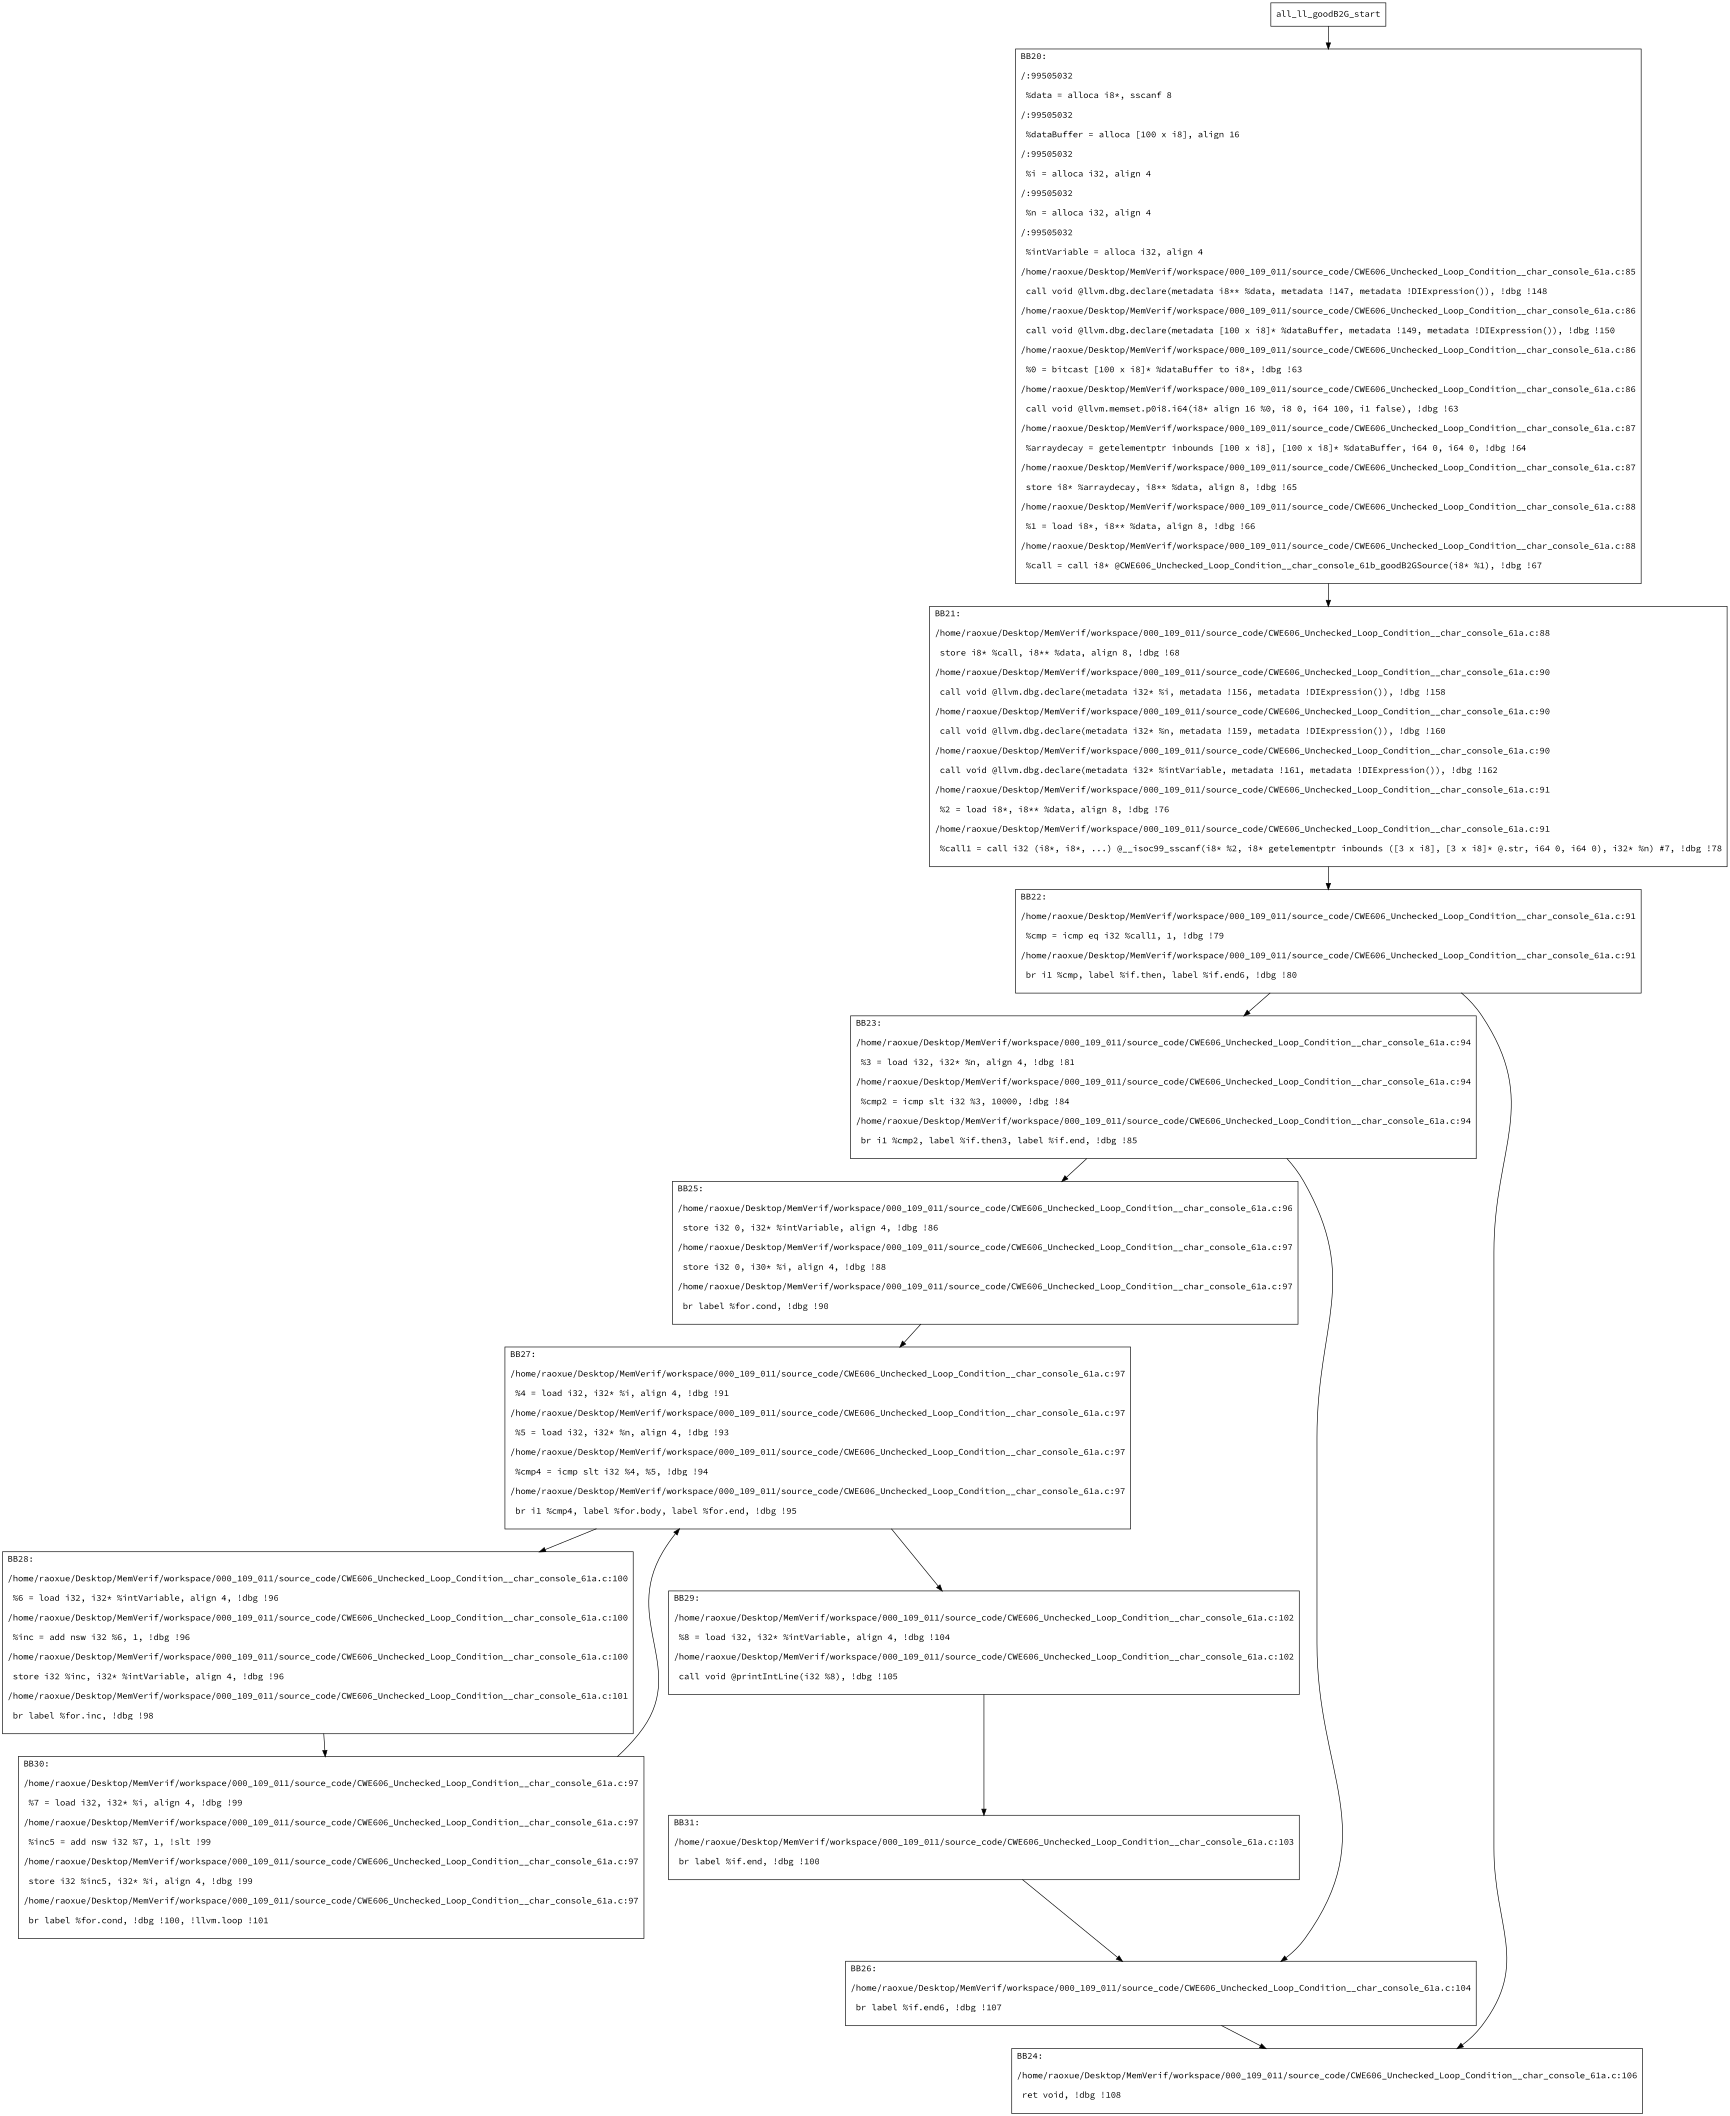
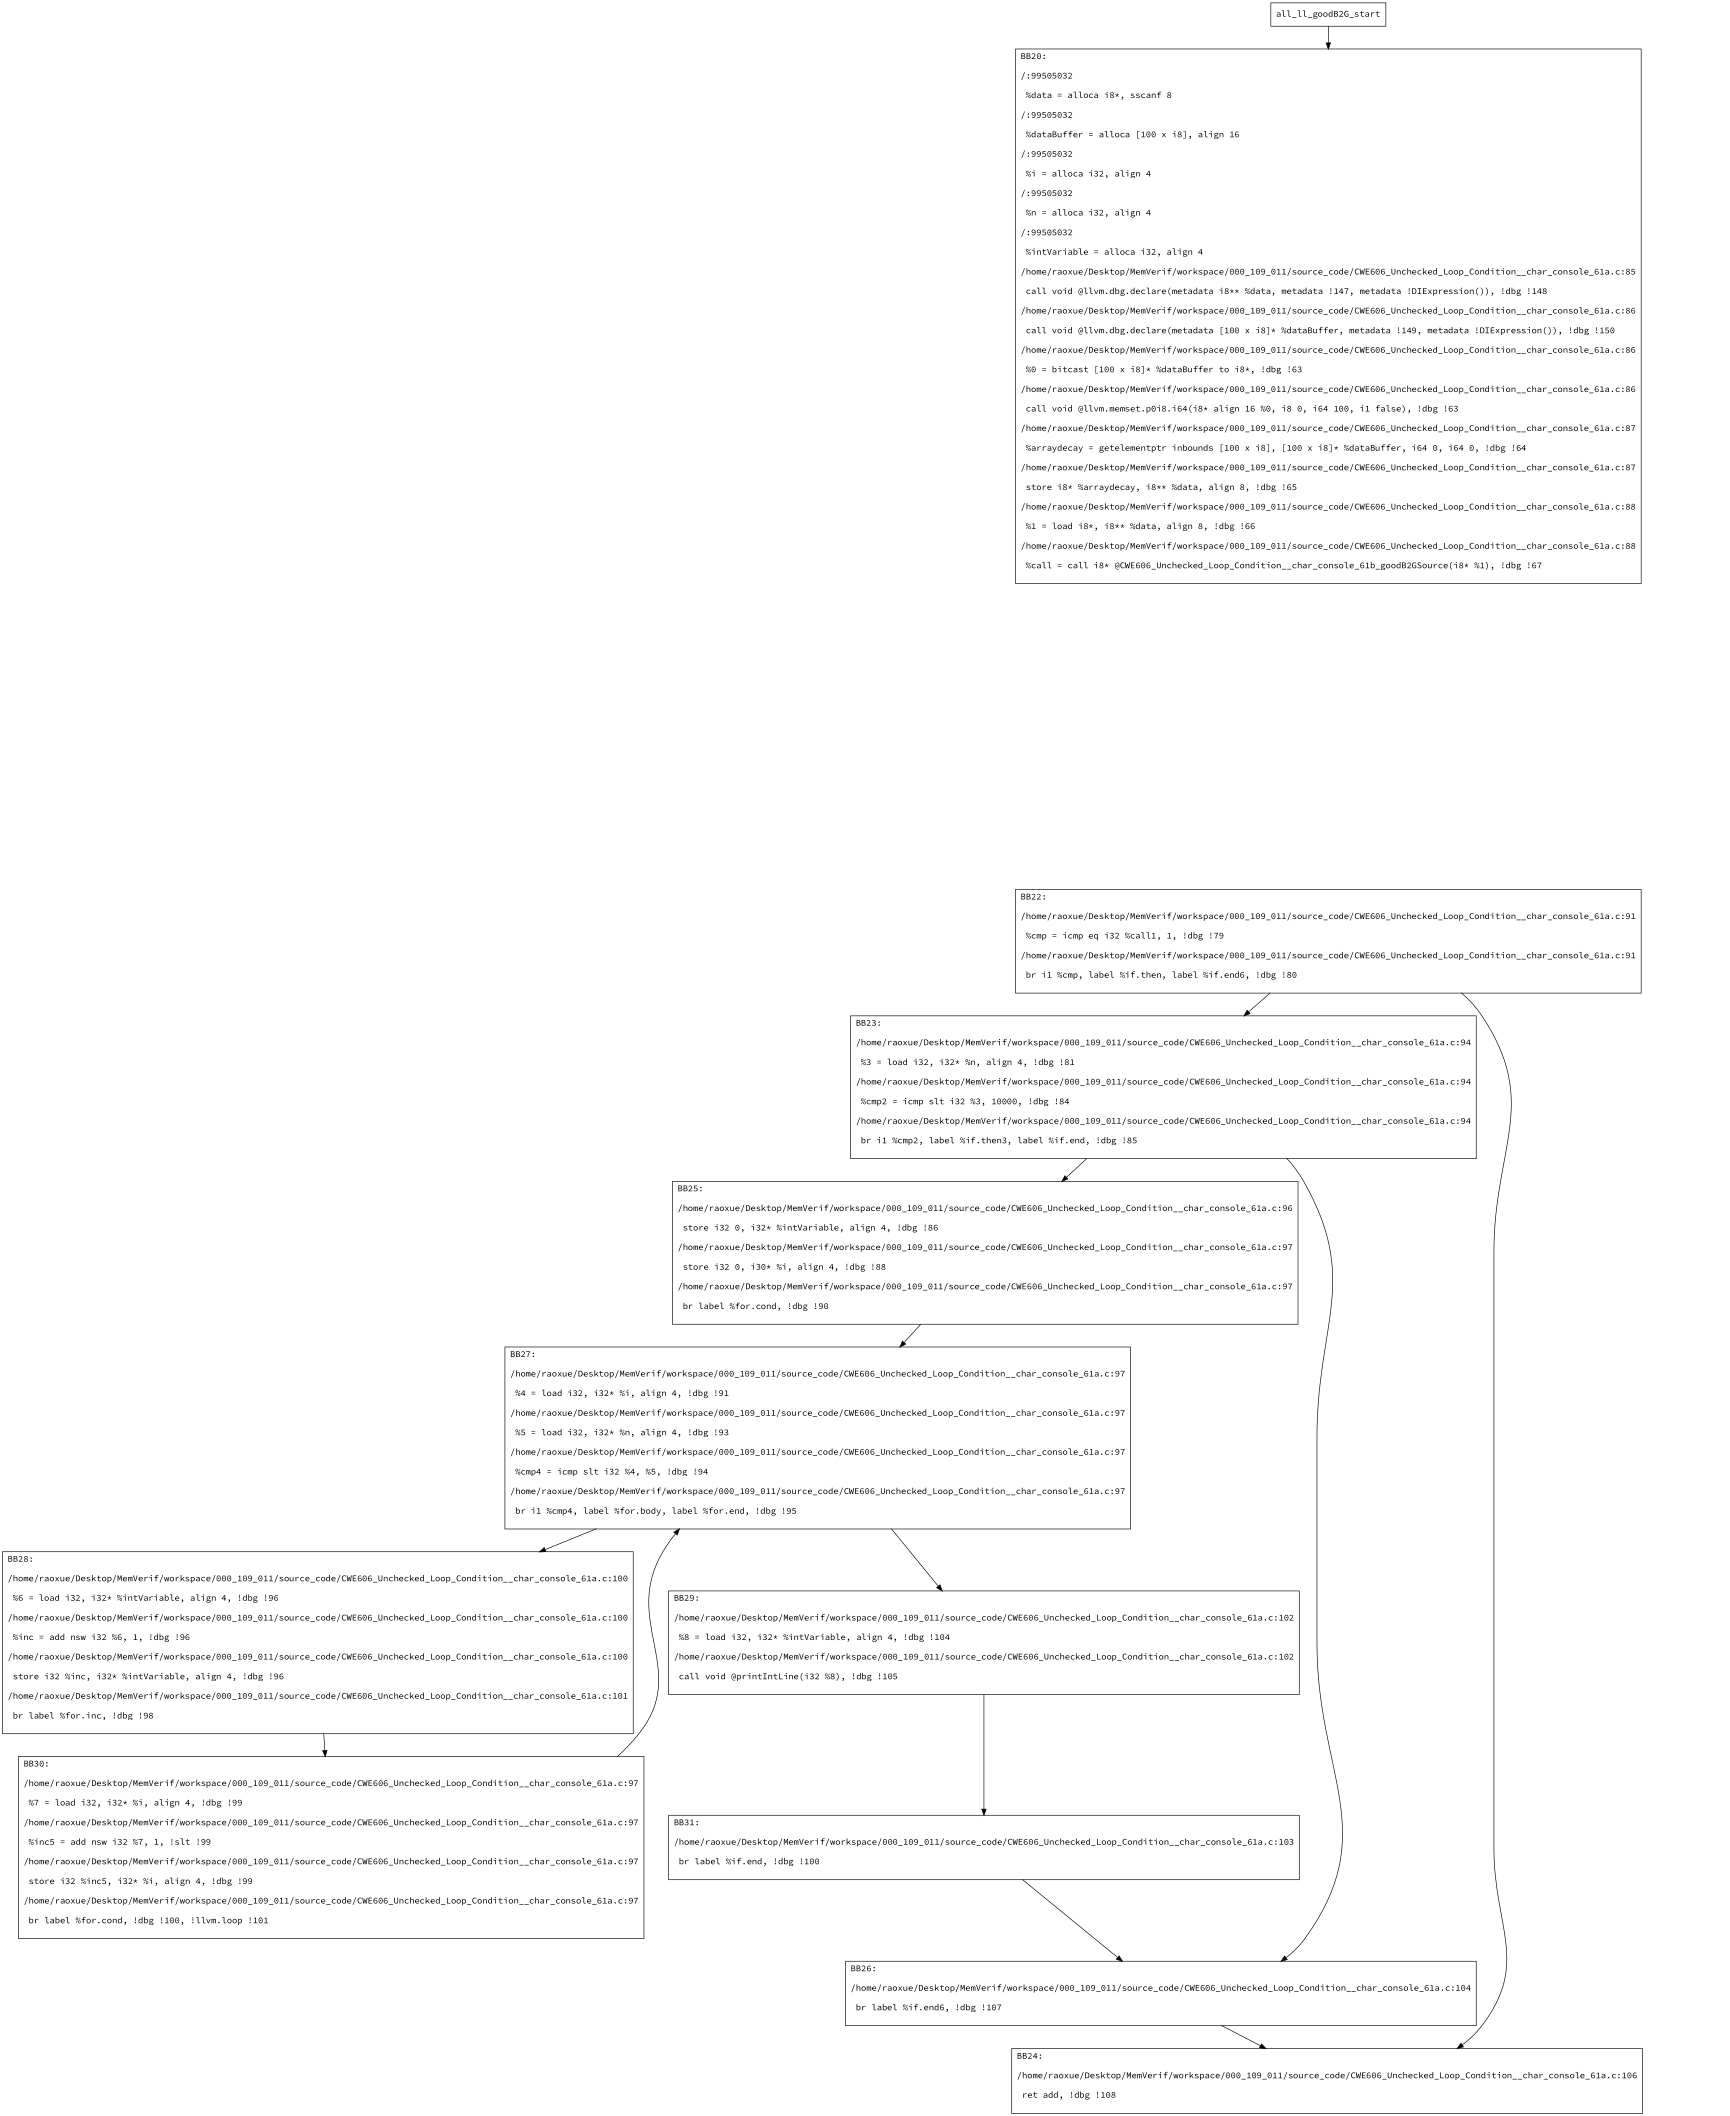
(1328, 737) -> none
(1069, 2095) -> (1066, 2095)
